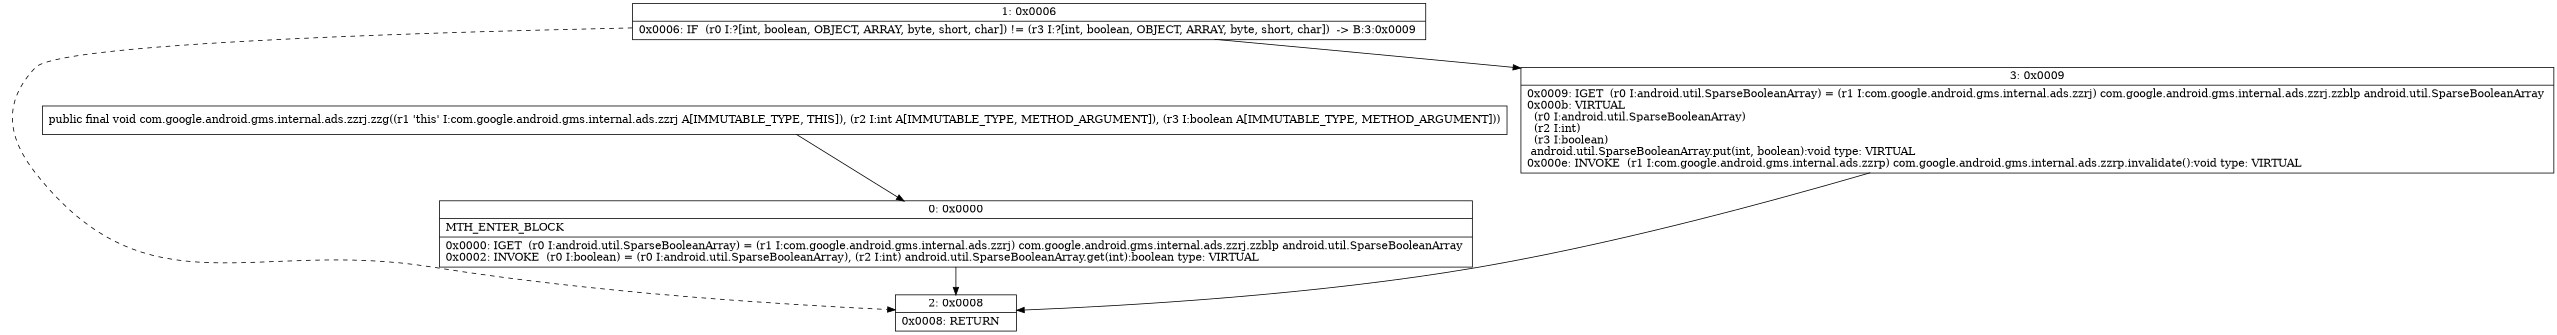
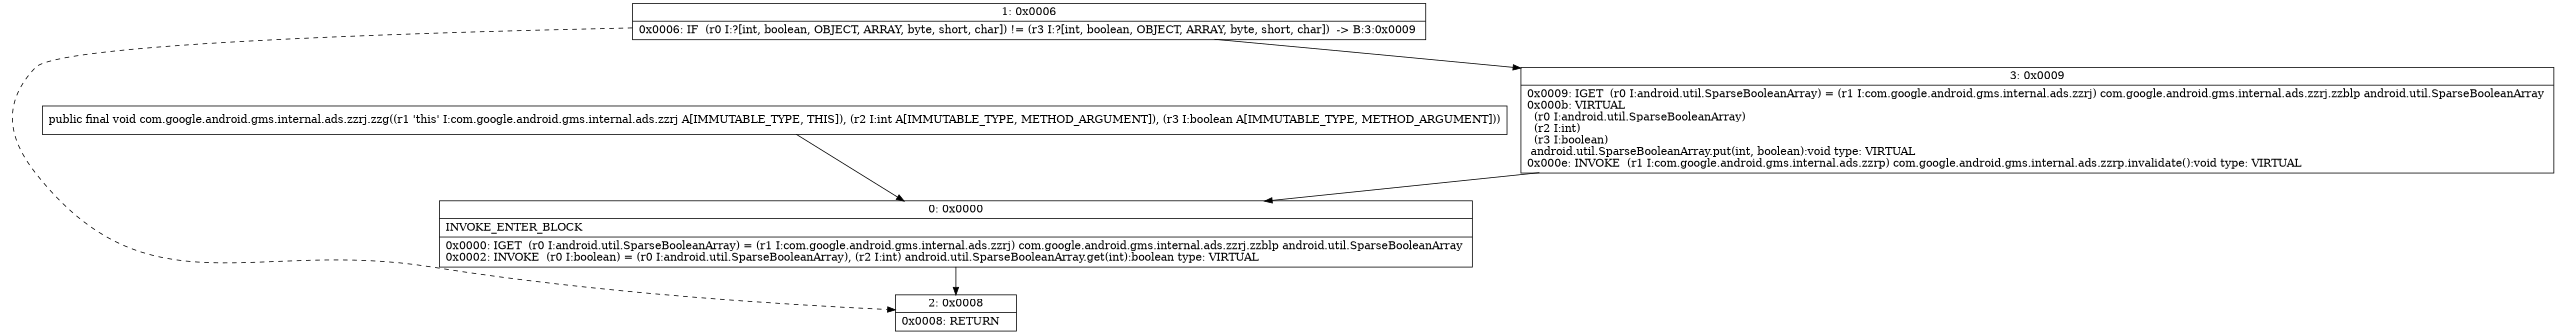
(505, 227) -> (514, 227)
(1452, 271) -> (1406, 187)
